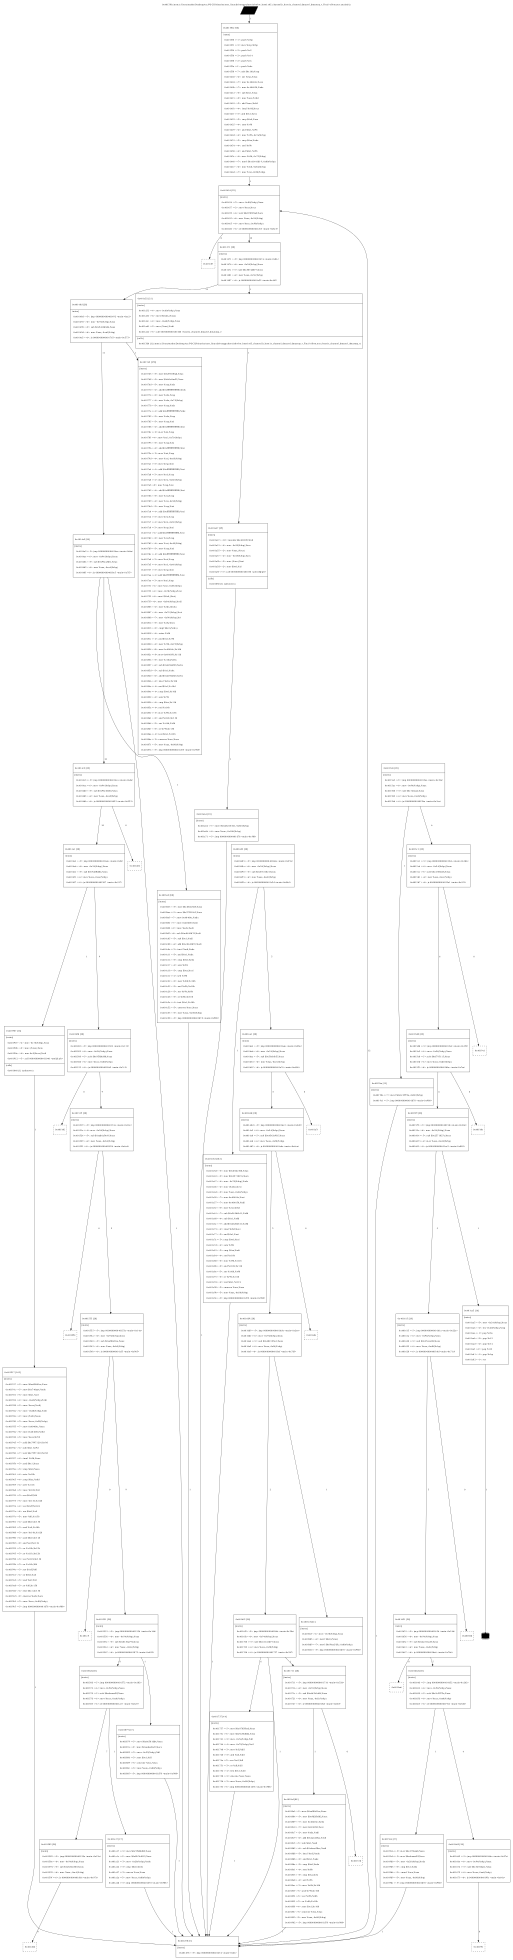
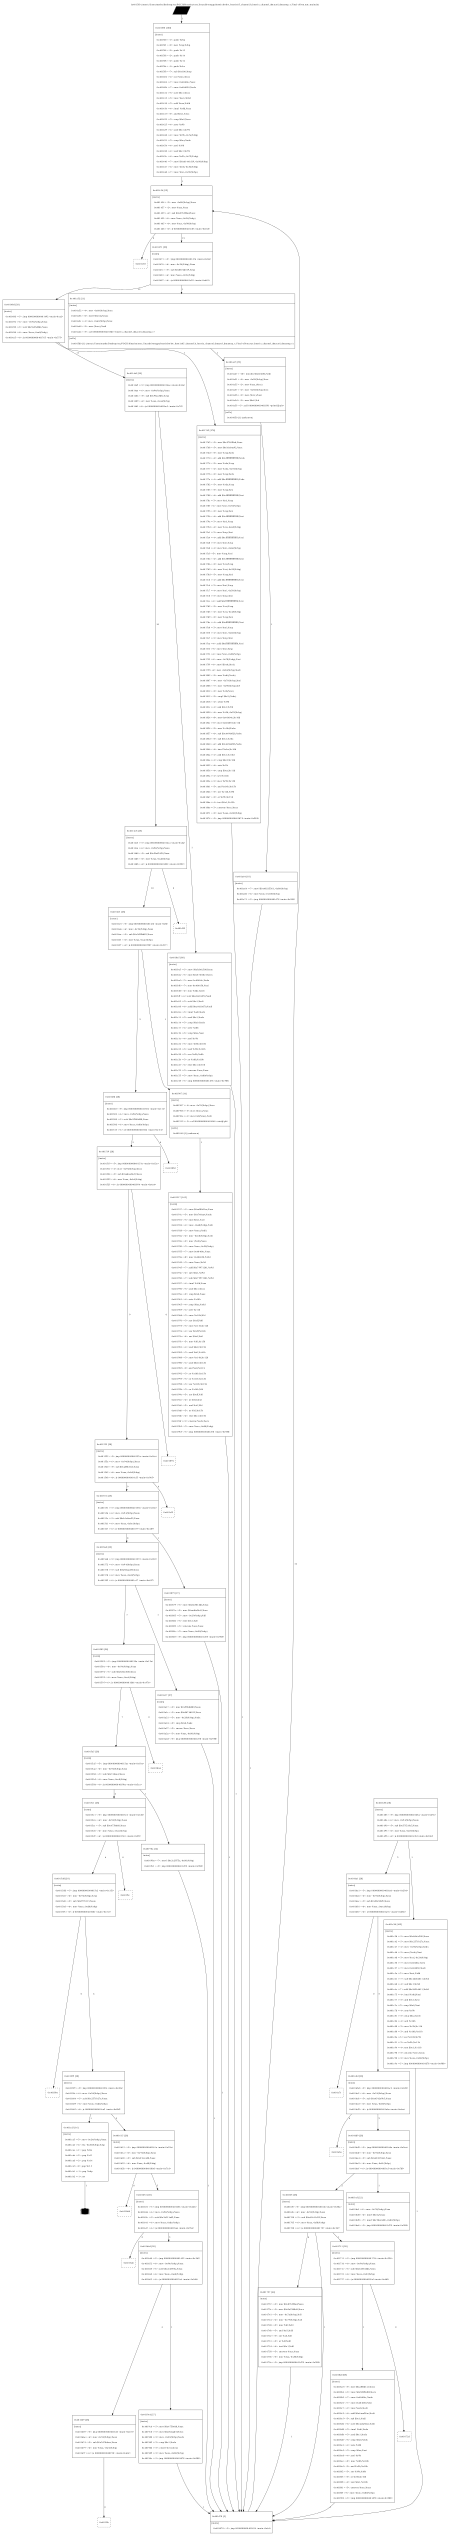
(172, 1255) -> (241, 1666)
none -> (119, 1716)
